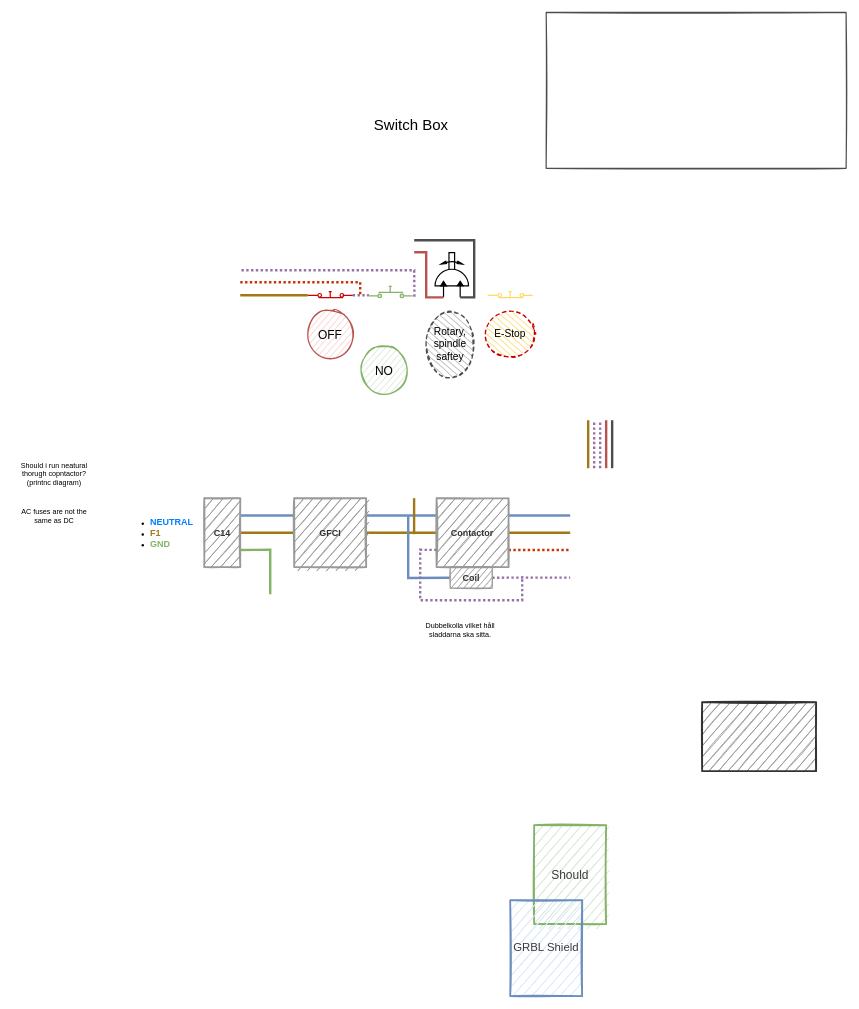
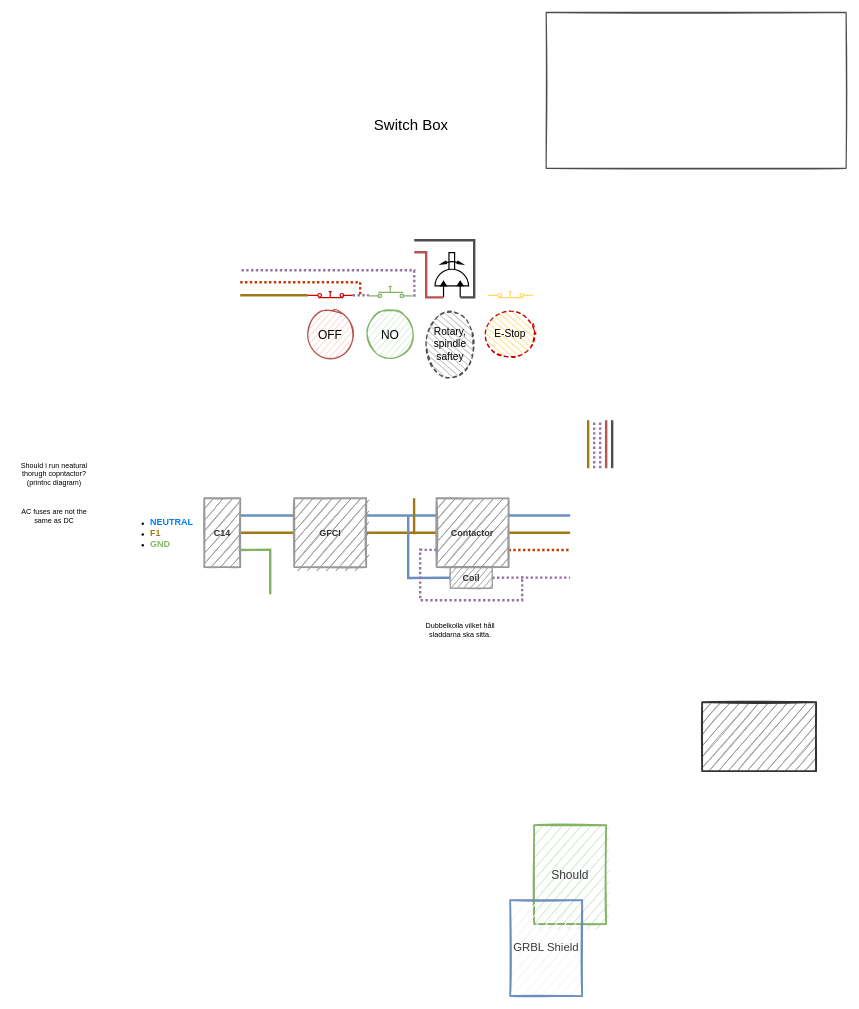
(384, 370) -> (390, 334)
(546, 948) -> (546, 948)
